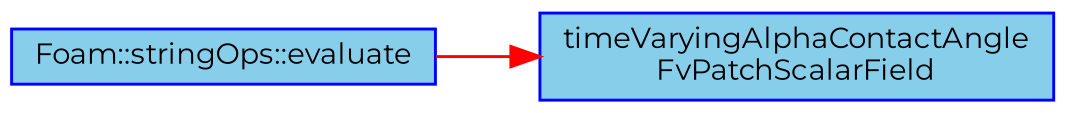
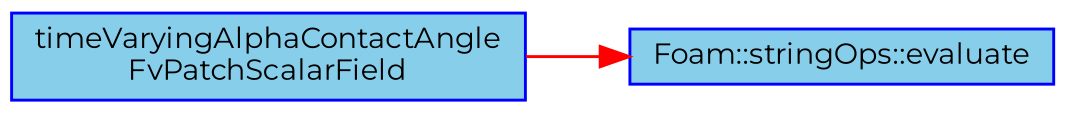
(473, 57) -> (563, 57)
